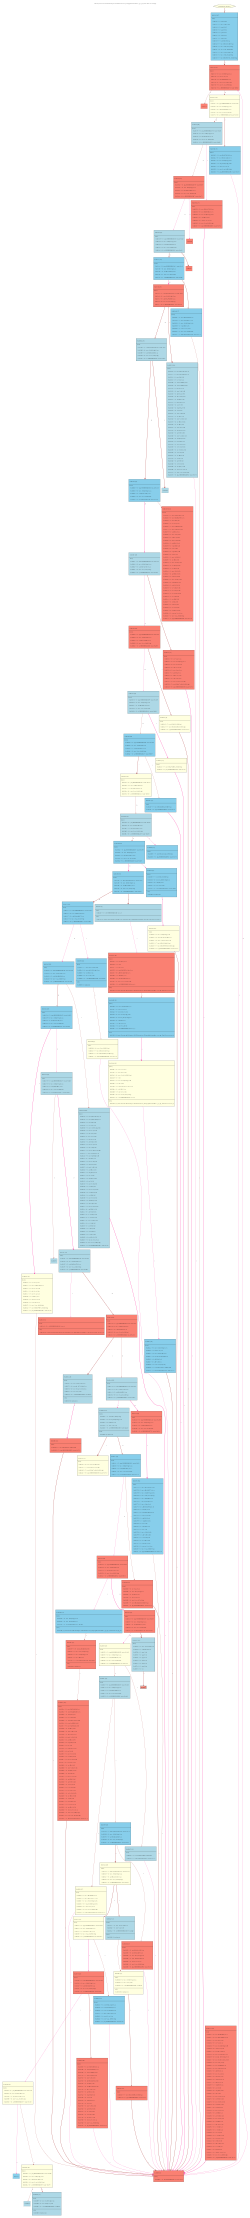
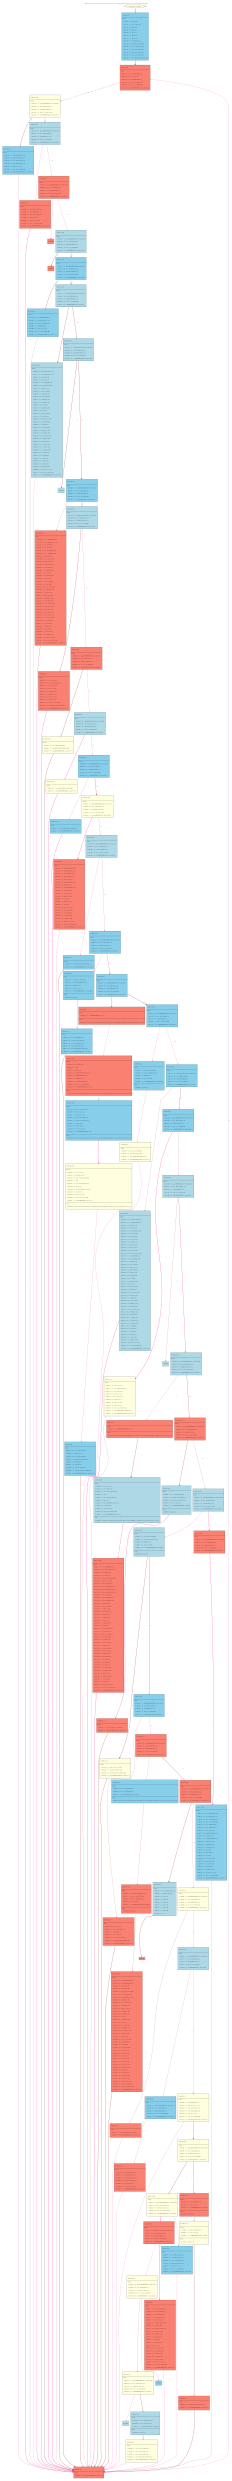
(204, 106) -> none
(169, 296) -> (71, 296)
none -> (69, 894)
(128, 913) -> (112, 1016)
(163, 939) -> (77, 1041)
none -> (127, 1500)
none -> (37, 1571)
none -> (60, 1722)
(115, 1853) -> (193, 2130)
(141, 1854) -> (126, 2131)
(120, 1928) -> (194, 2205)
none -> (102, 2122)
none -> (142, 2451)
